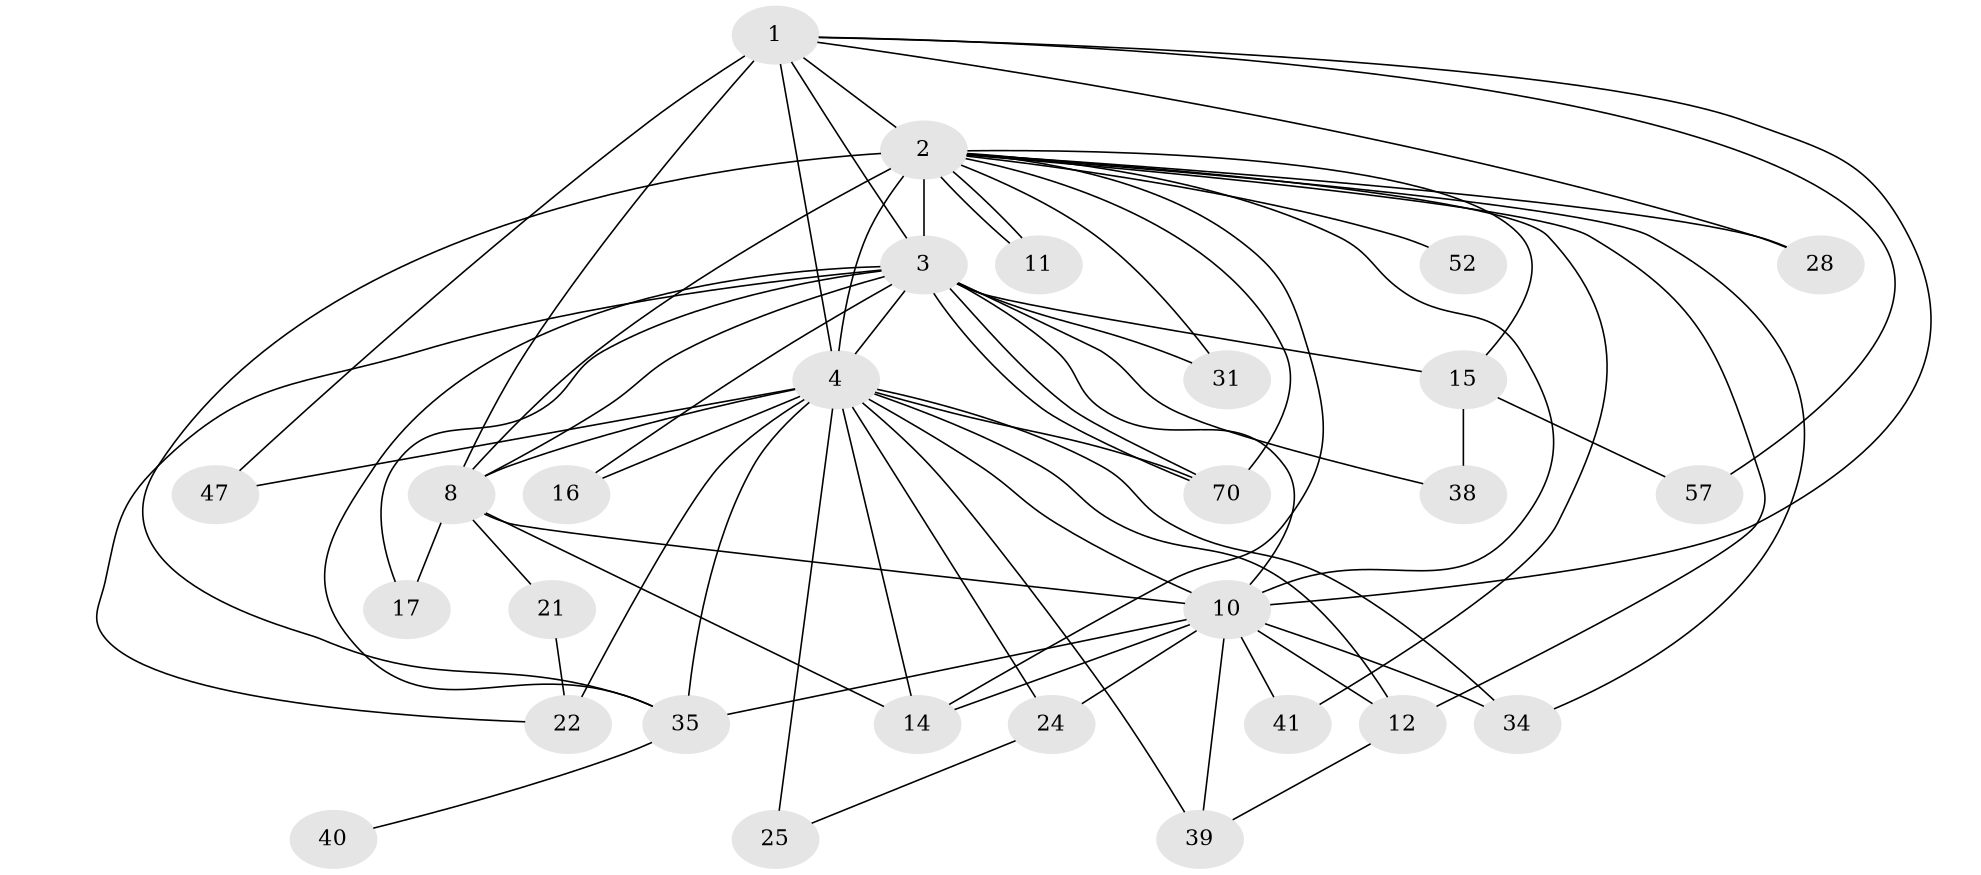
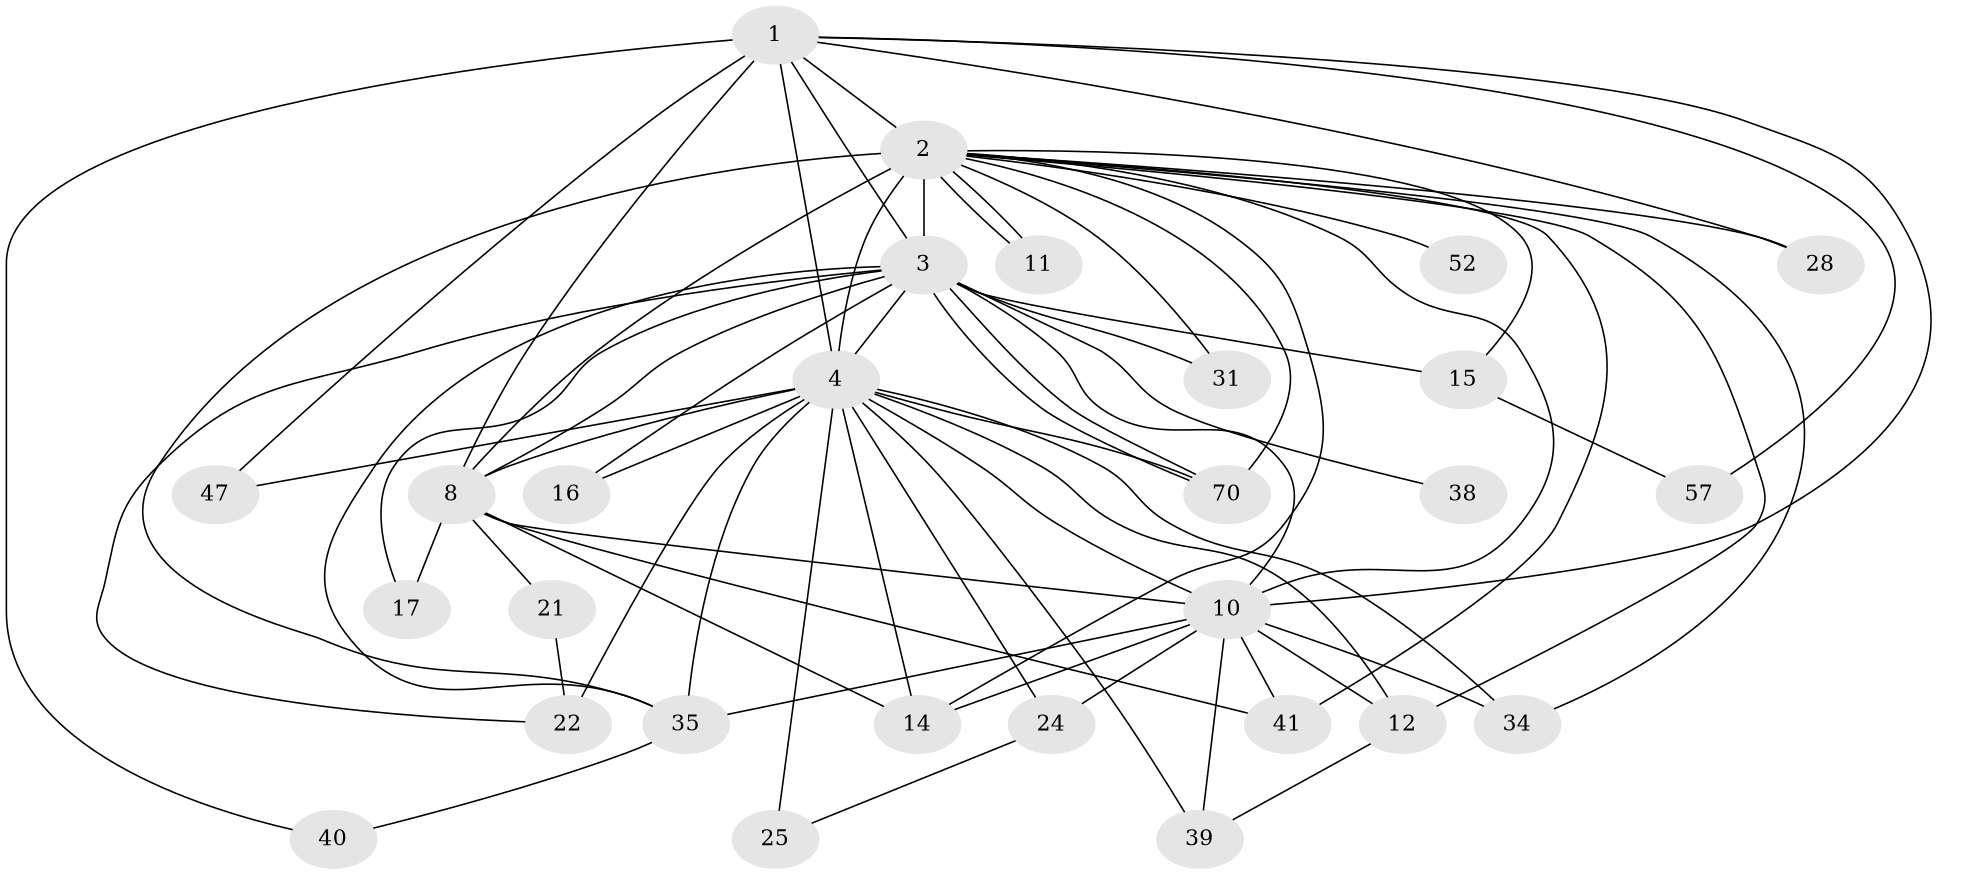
none -> (18, 239)
(1463, 437) -> none
none -> (865, 618)
